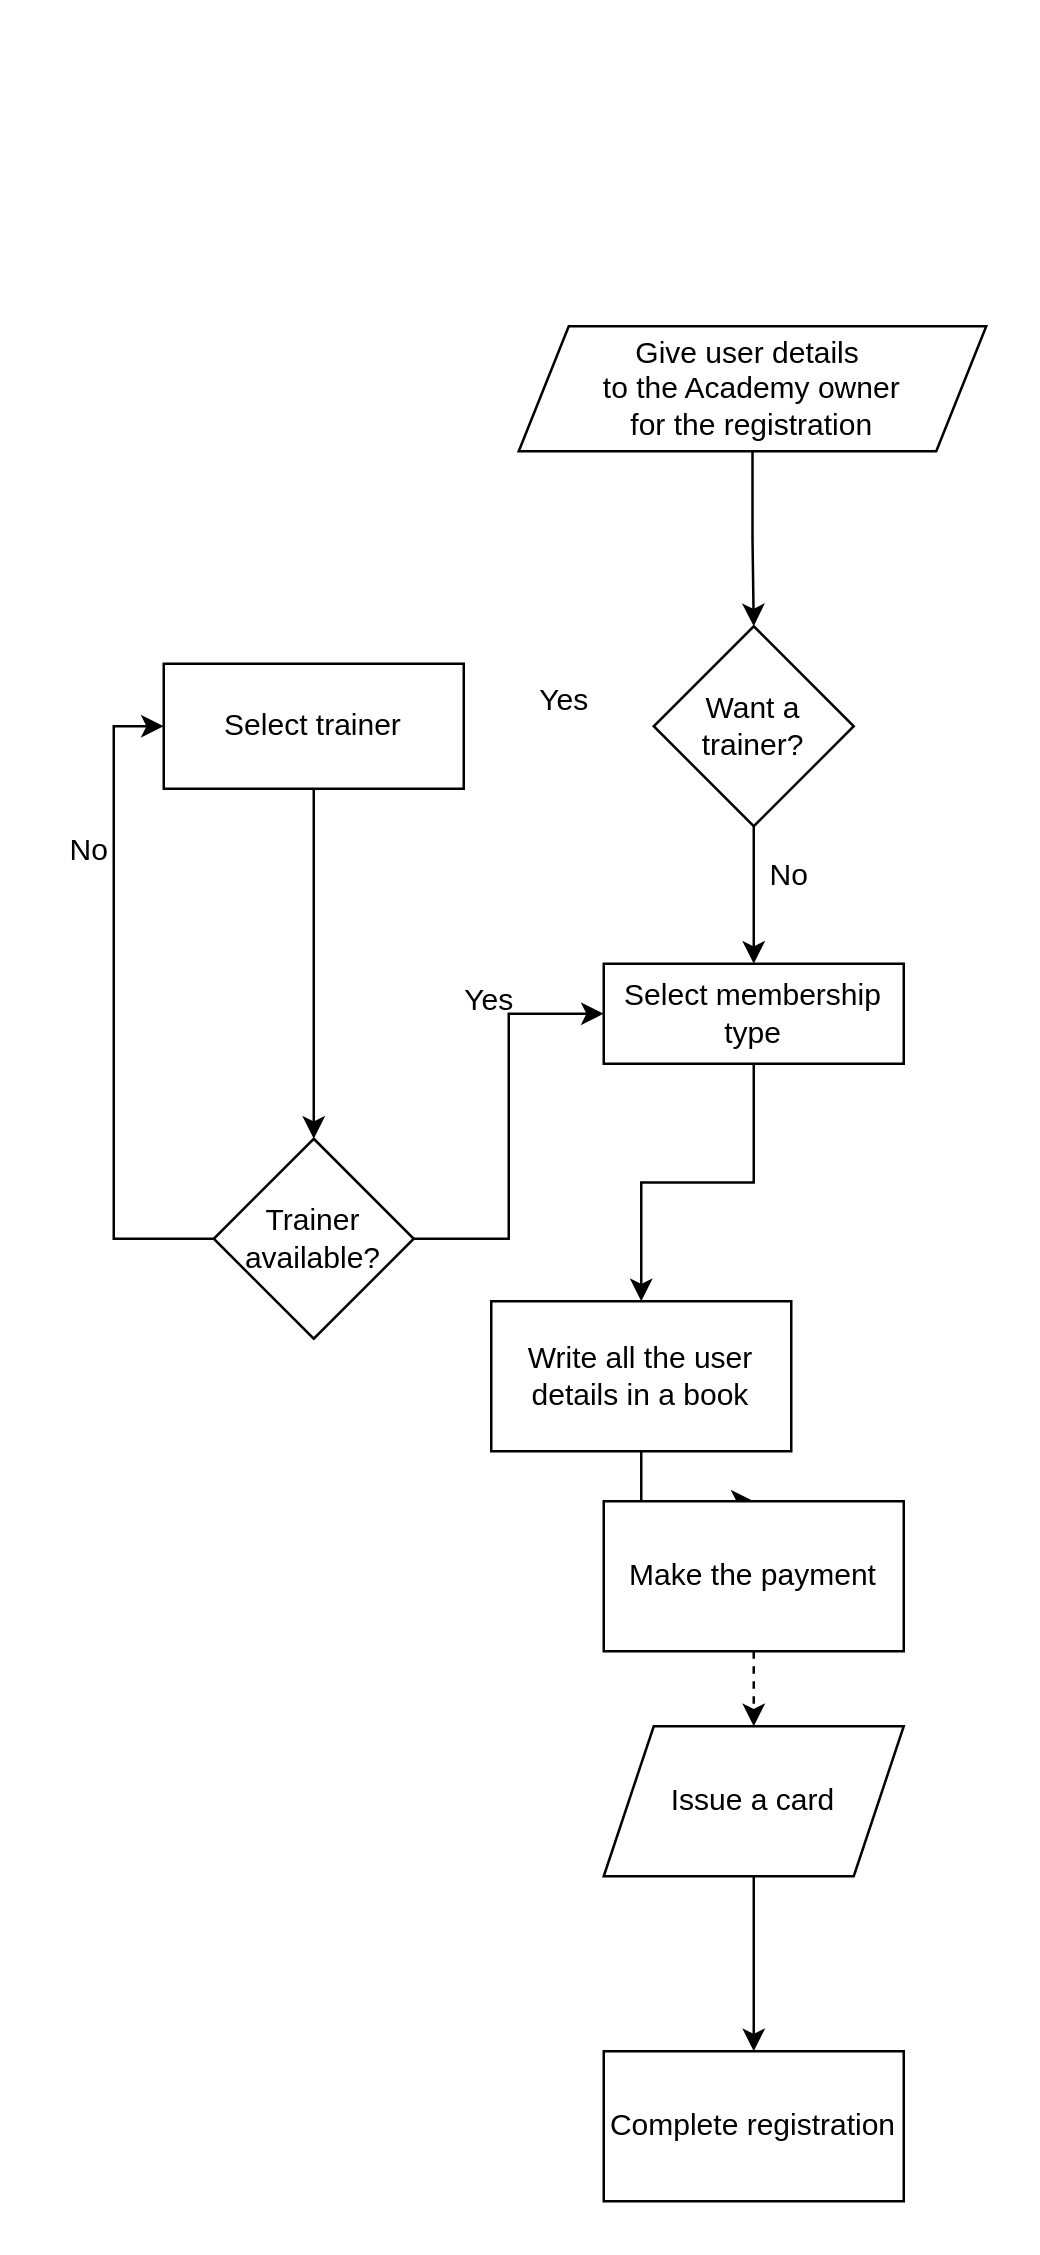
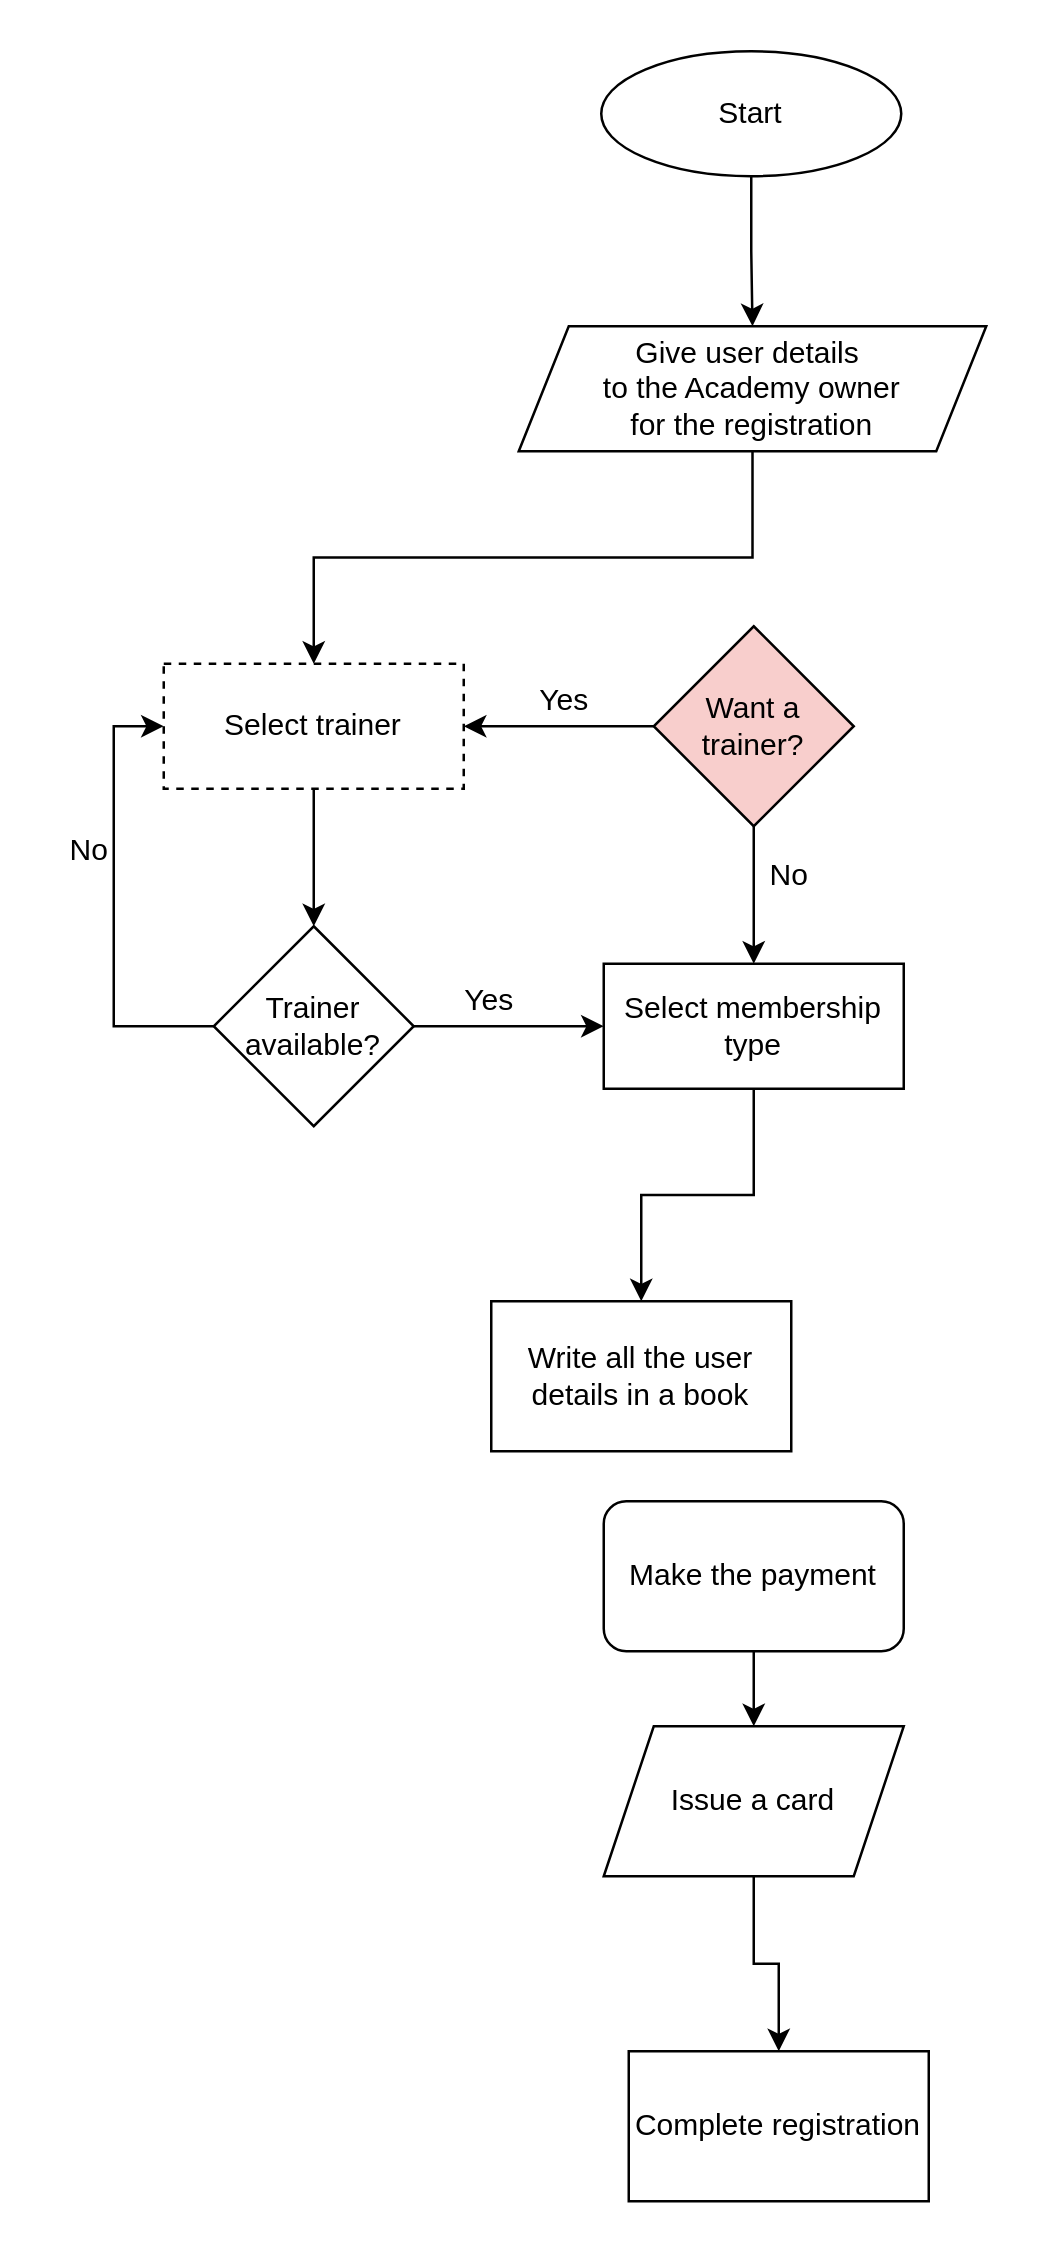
none -> (751, 114)
none -> (751, 243)
(753, 582) -> (490, 558)
(314, 726) -> (314, 726)
none -> (567, 726)
(754, 726) -> (754, 726)
(754, 1014) -> (754, 1026)
(314, 1239) -> (314, 1026)
(641, 1477) -> none
(754, 1576) -> (754, 1576)
(754, 1682) -> (754, 1682)
(754, 2126) -> (779, 2126)
